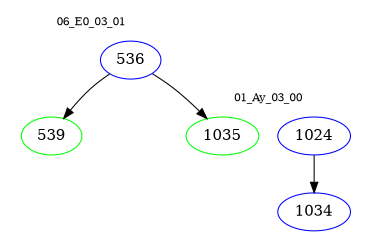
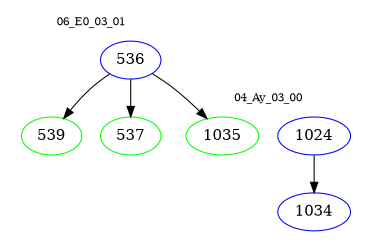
(268, 99) -> (268, 99)
none -> (131, 136)
